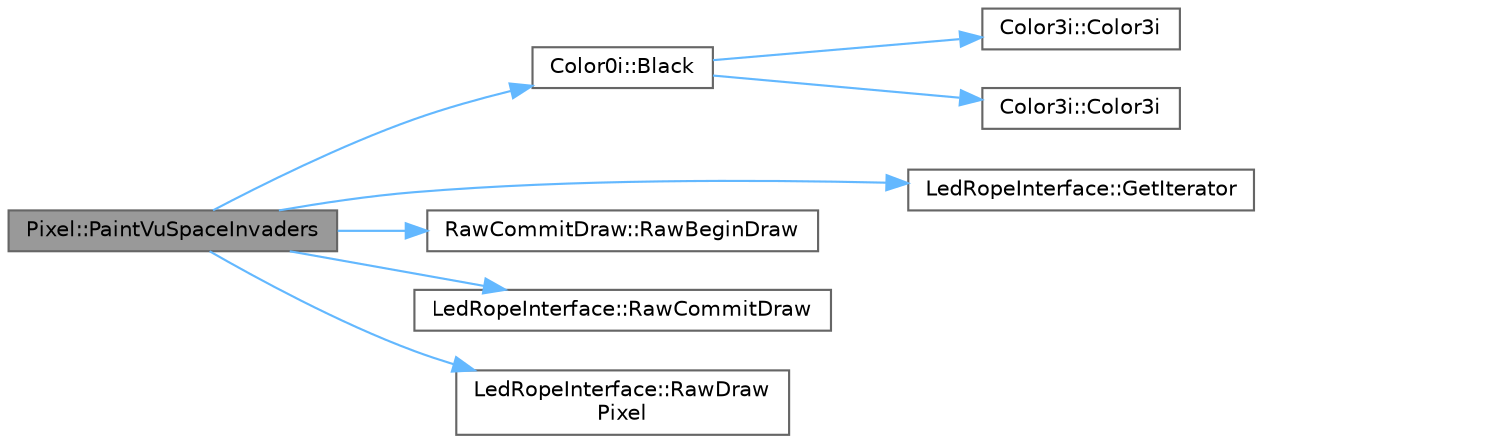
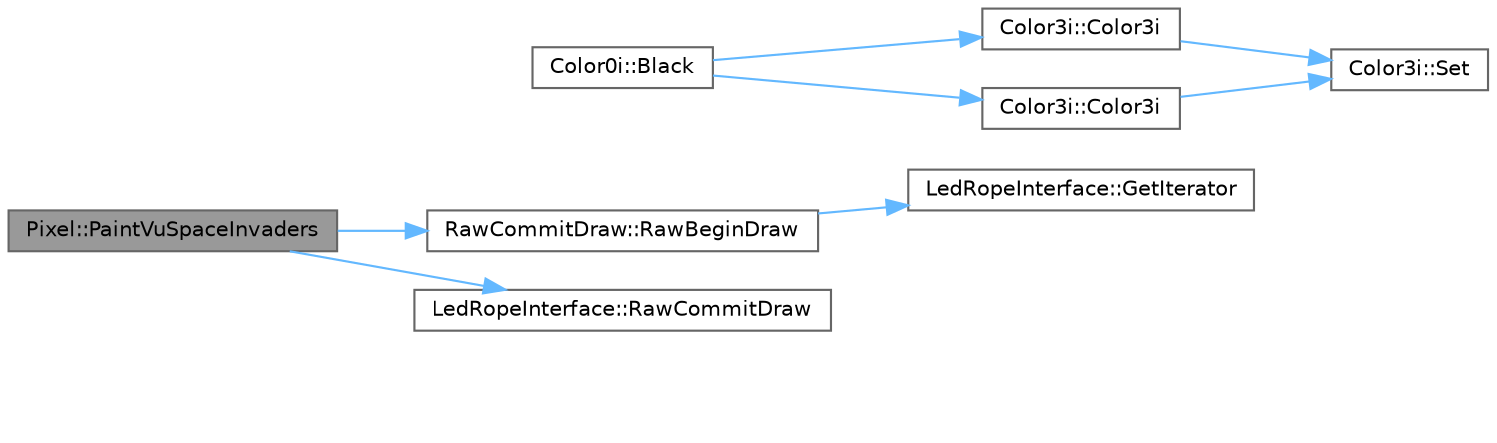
none -> (1410, 70)
(358, 141) -> none
(582, 183) -> (852, 210)
(623, 403) -> none
